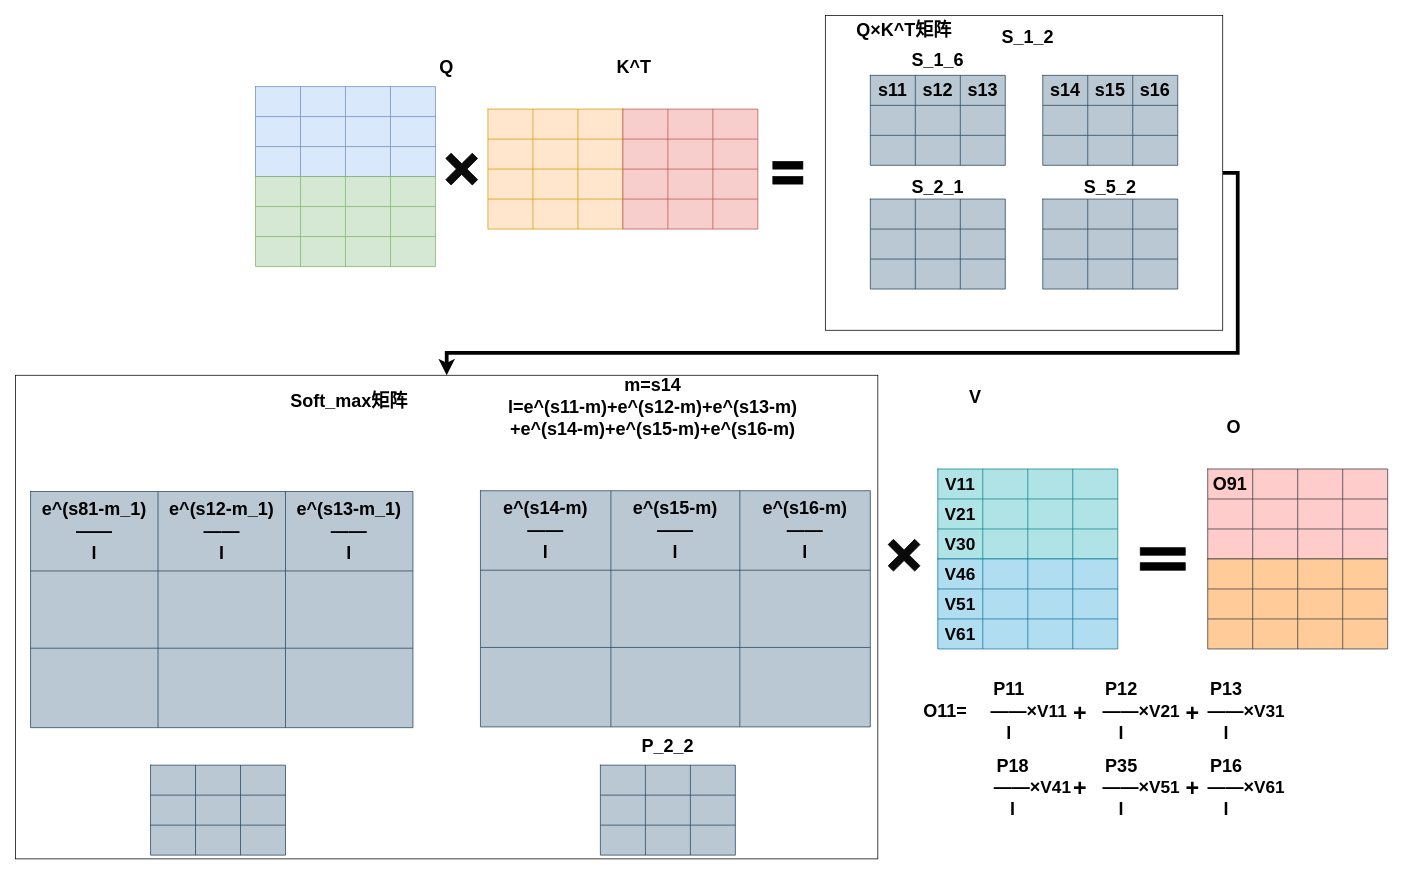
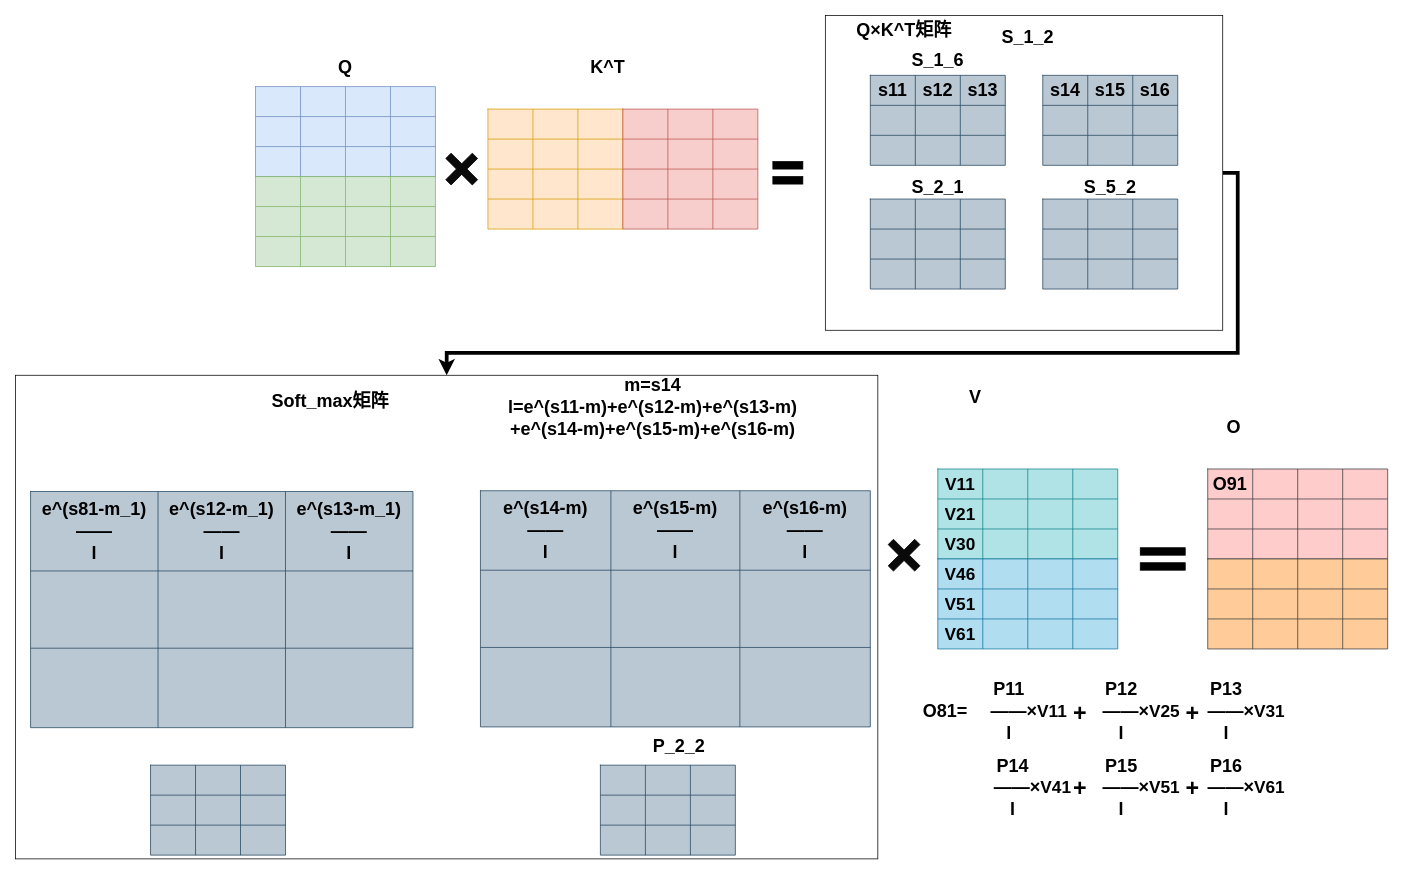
(447, 68) -> (345, 68)
(634, 68) -> (608, 68)
(349, 402) -> (330, 402)
(945, 711) -> (945, 711)
(1122, 711) -> (1122, 711)
(668, 747) -> (679, 747)
(1013, 788) -> (1013, 788)
(1122, 788) -> (1122, 788)
